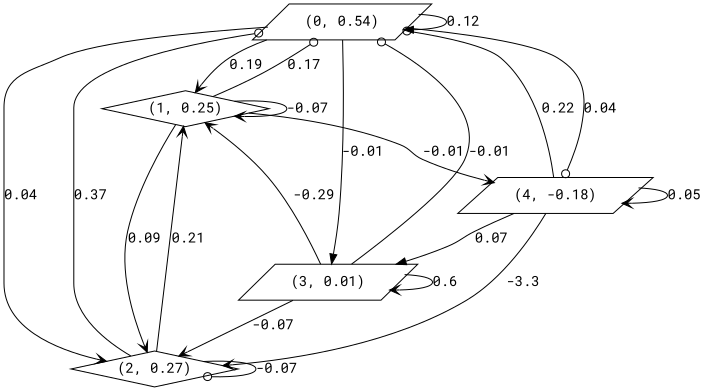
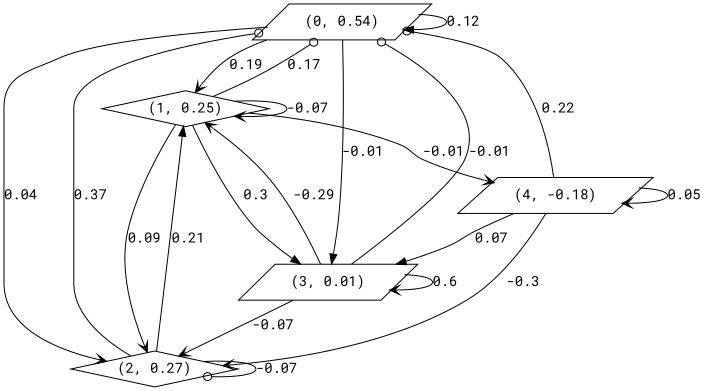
(543, 51) -> none
none -> (233, 199)
(169, 244) -> (169, 244)
(524, 282) -> (524, 282)
